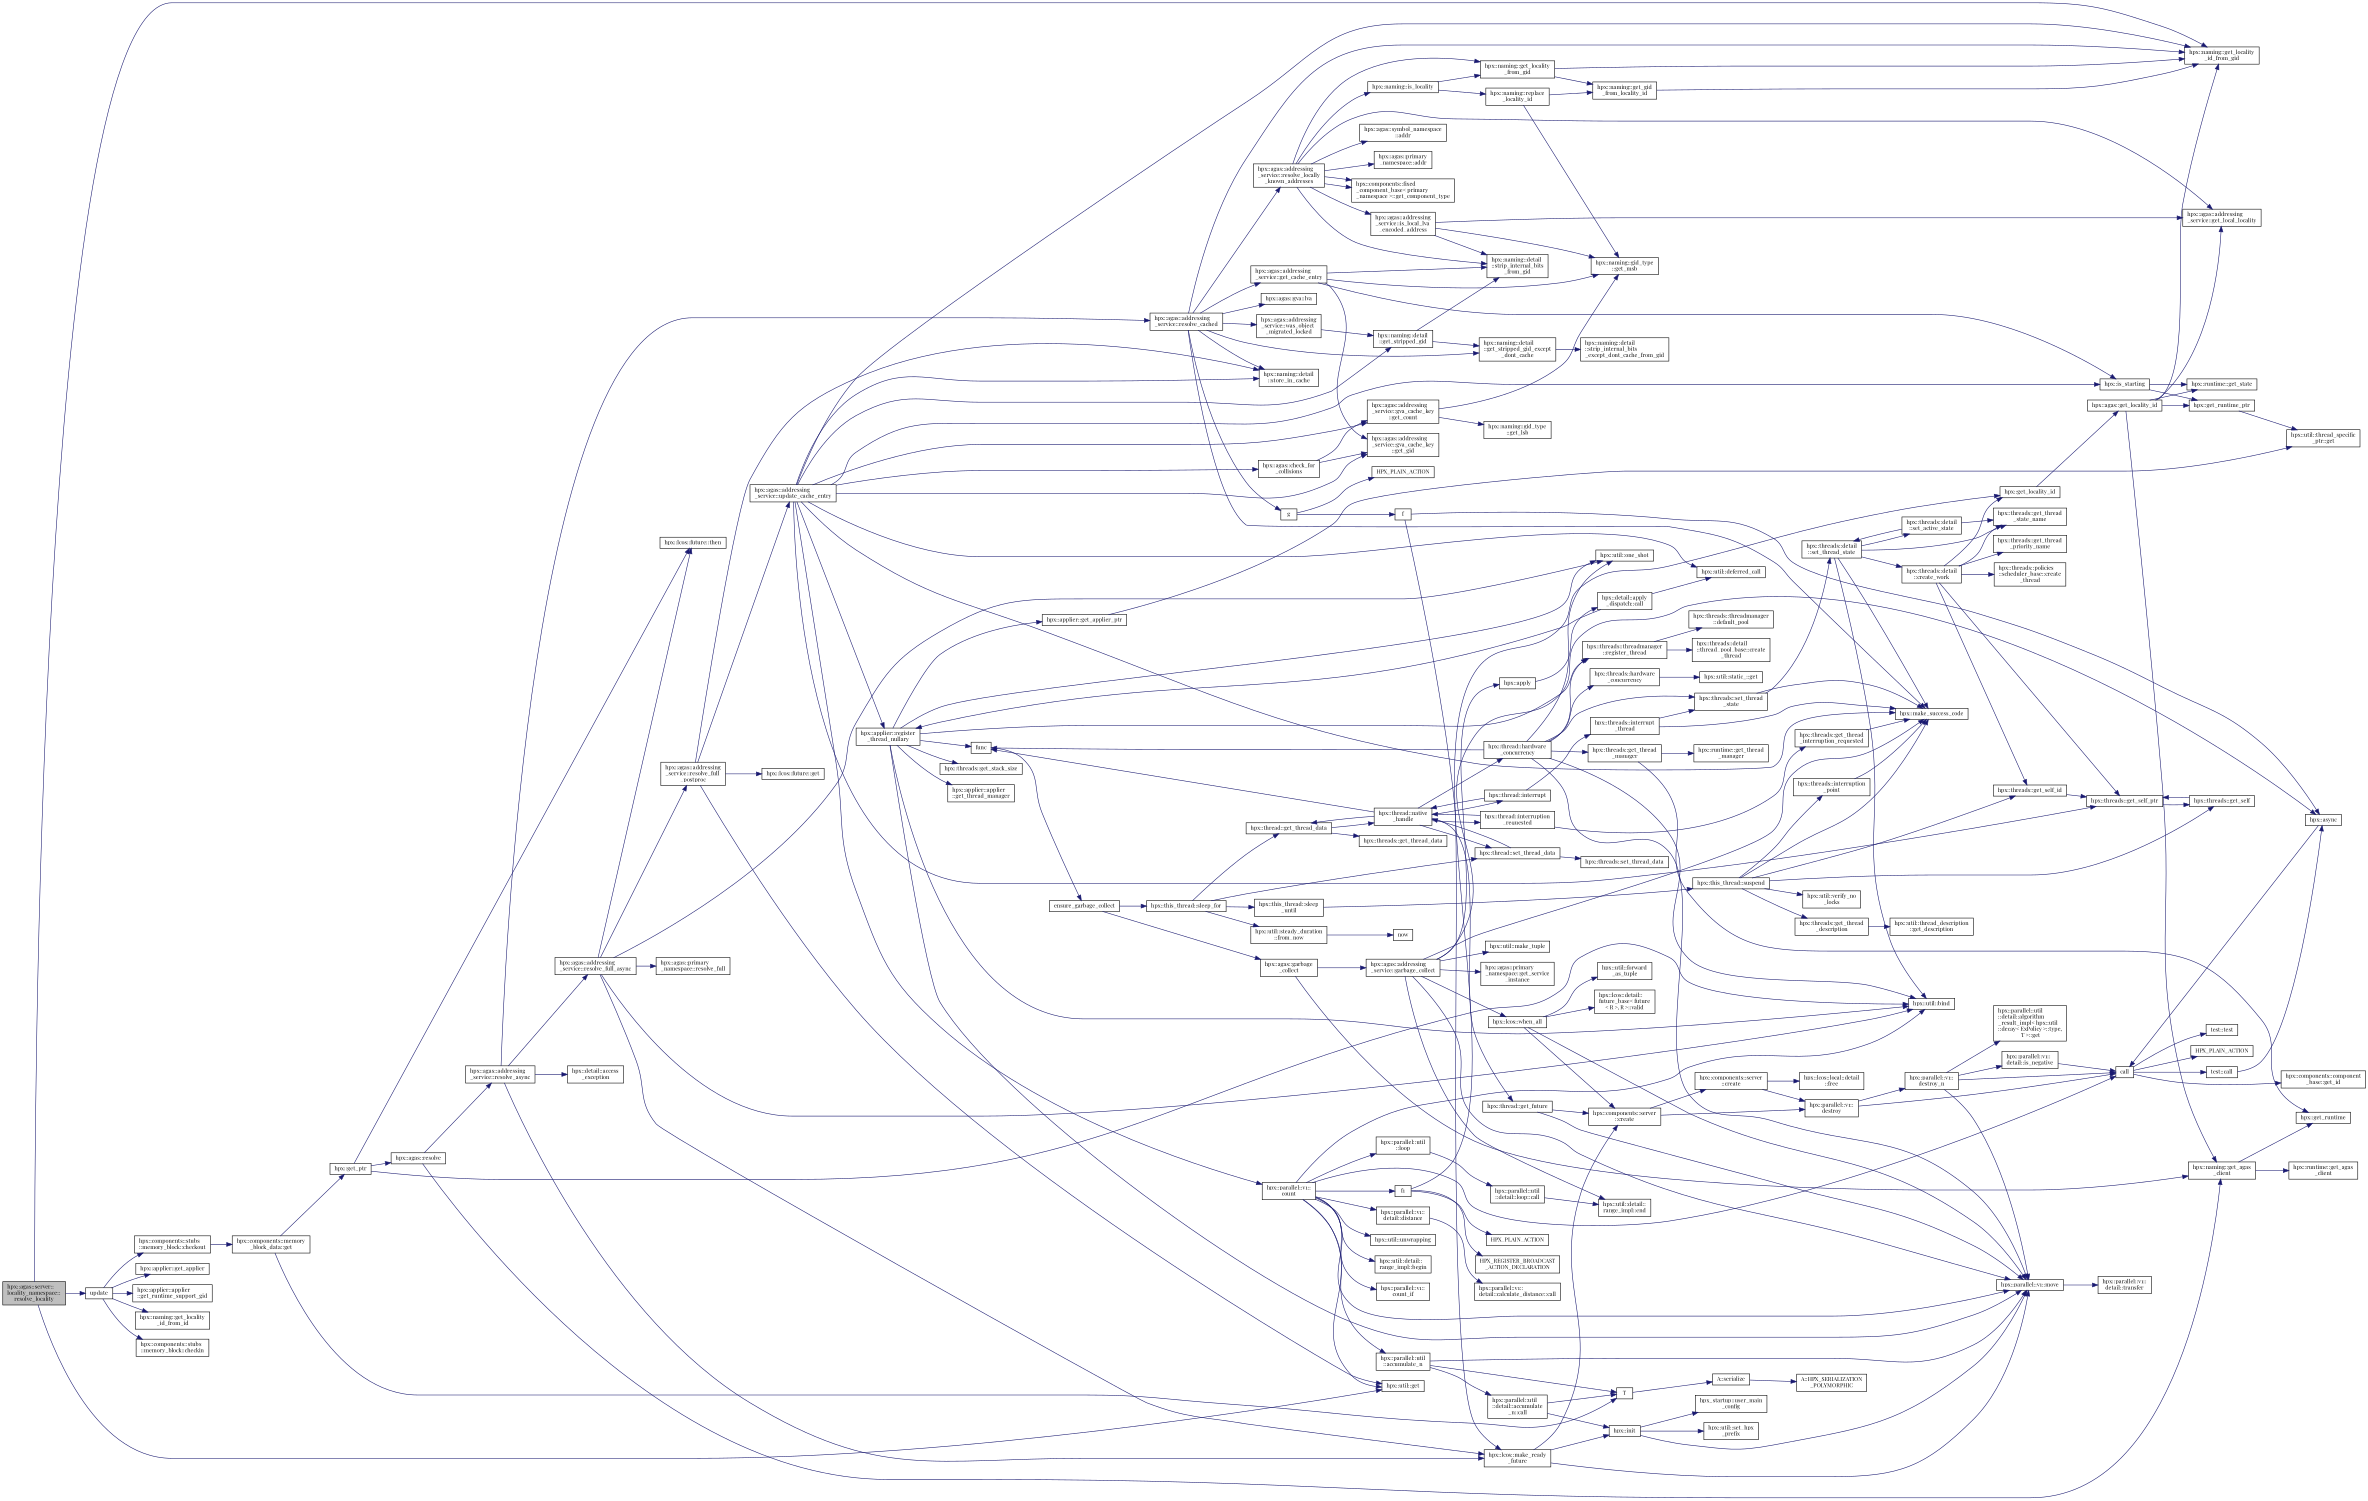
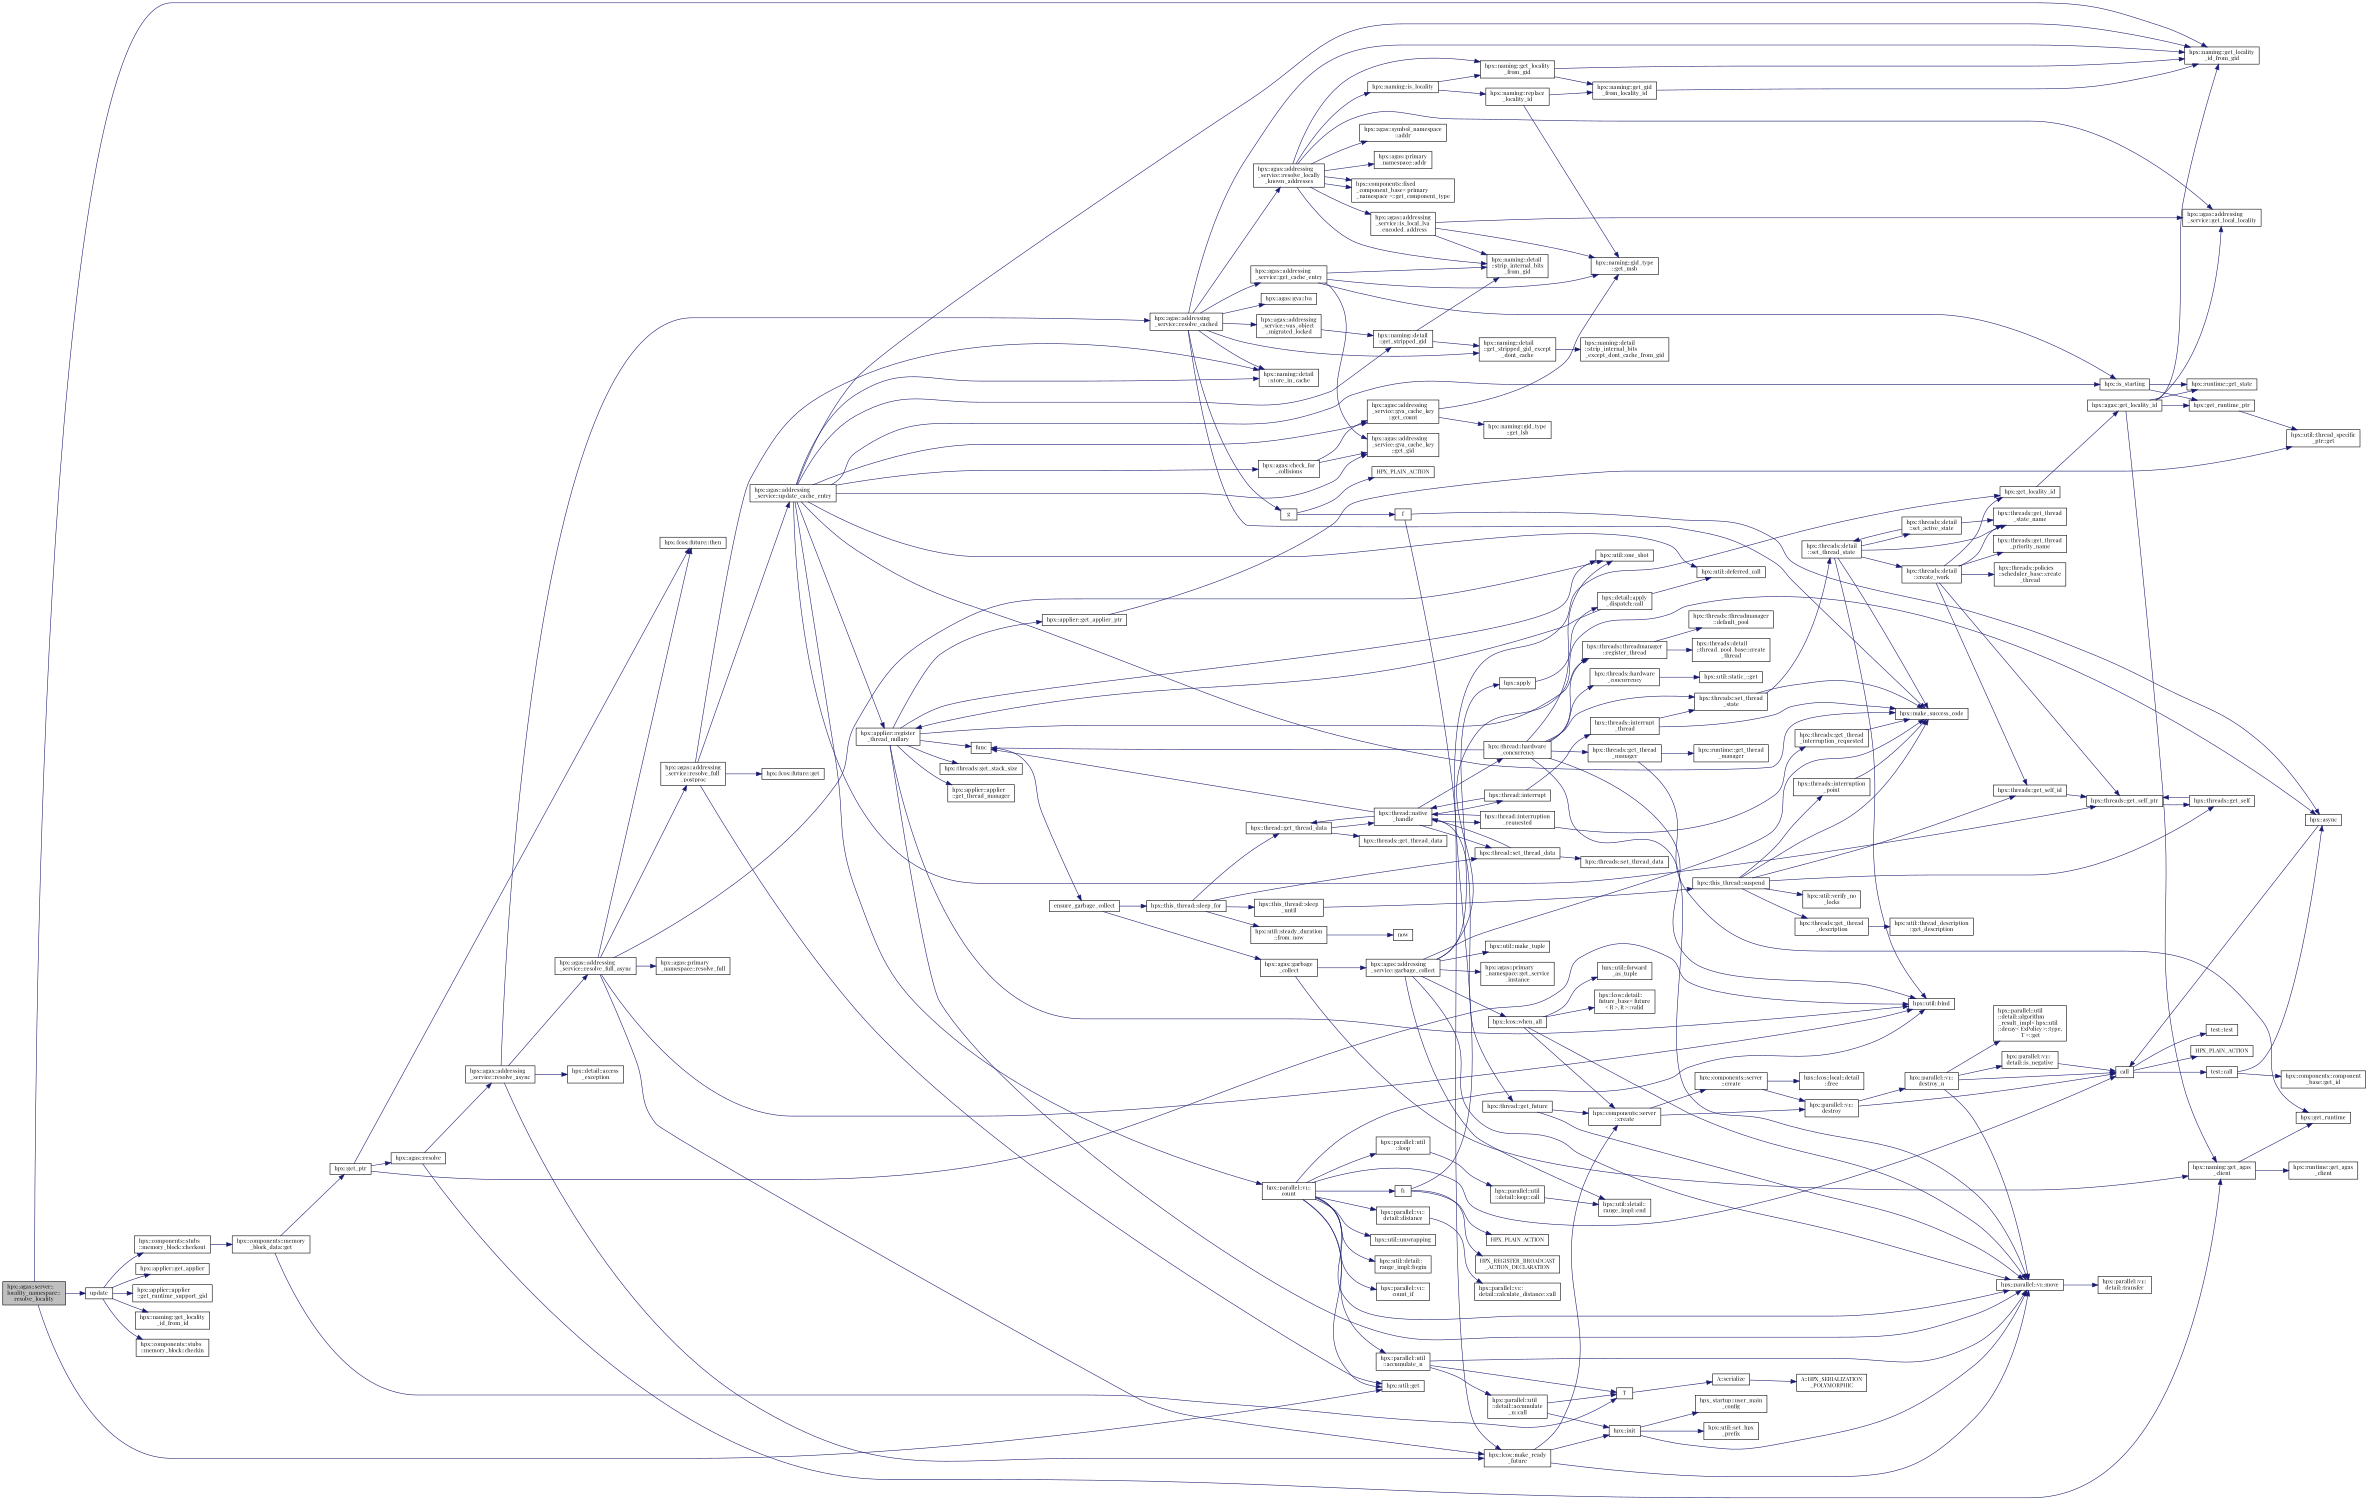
(2204, 1084) -> (2256, 1075)
